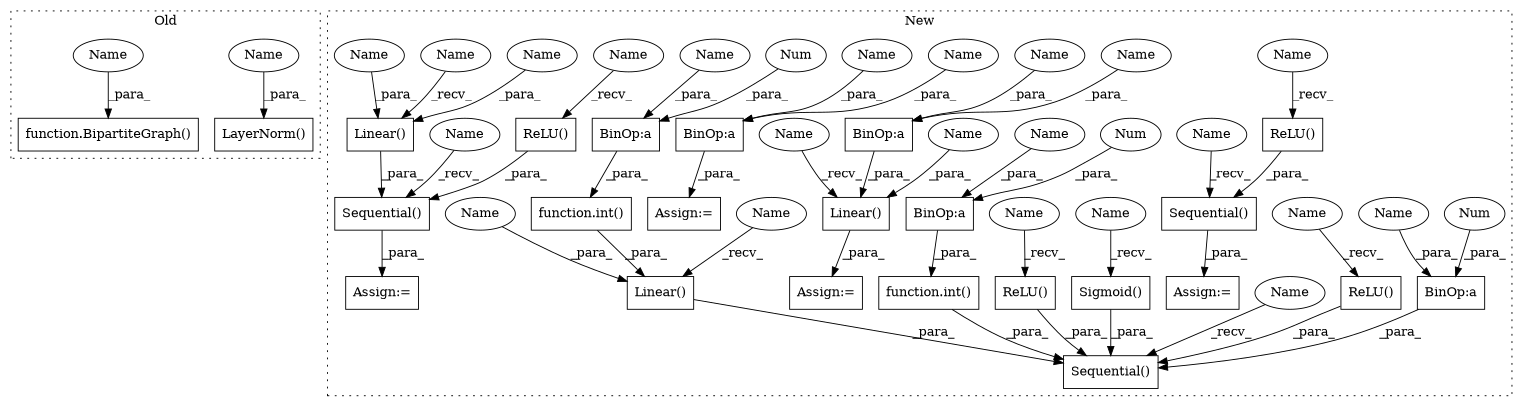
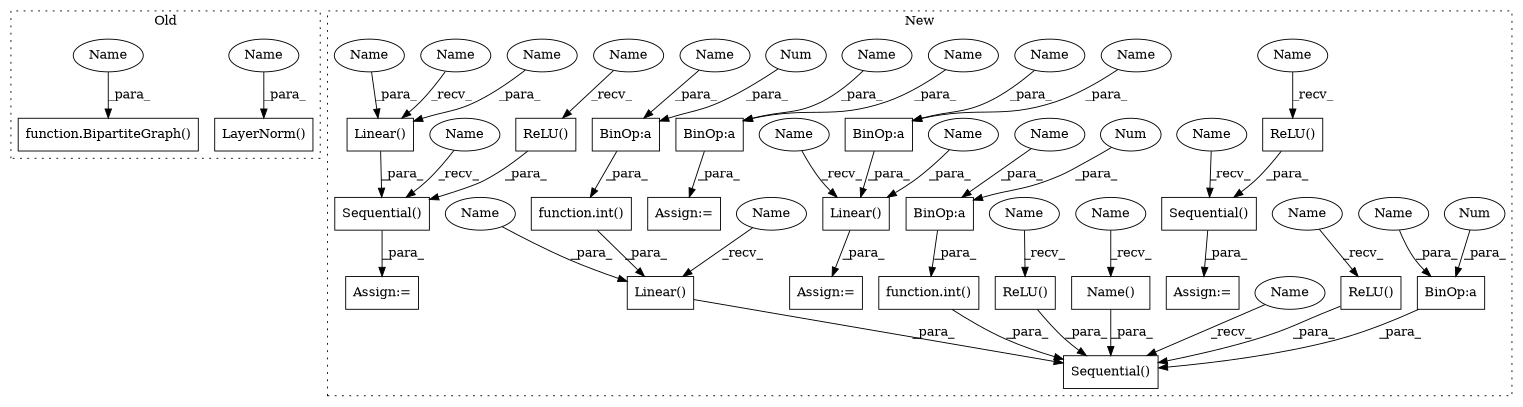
(1111, 293) -> (1111, 293)
